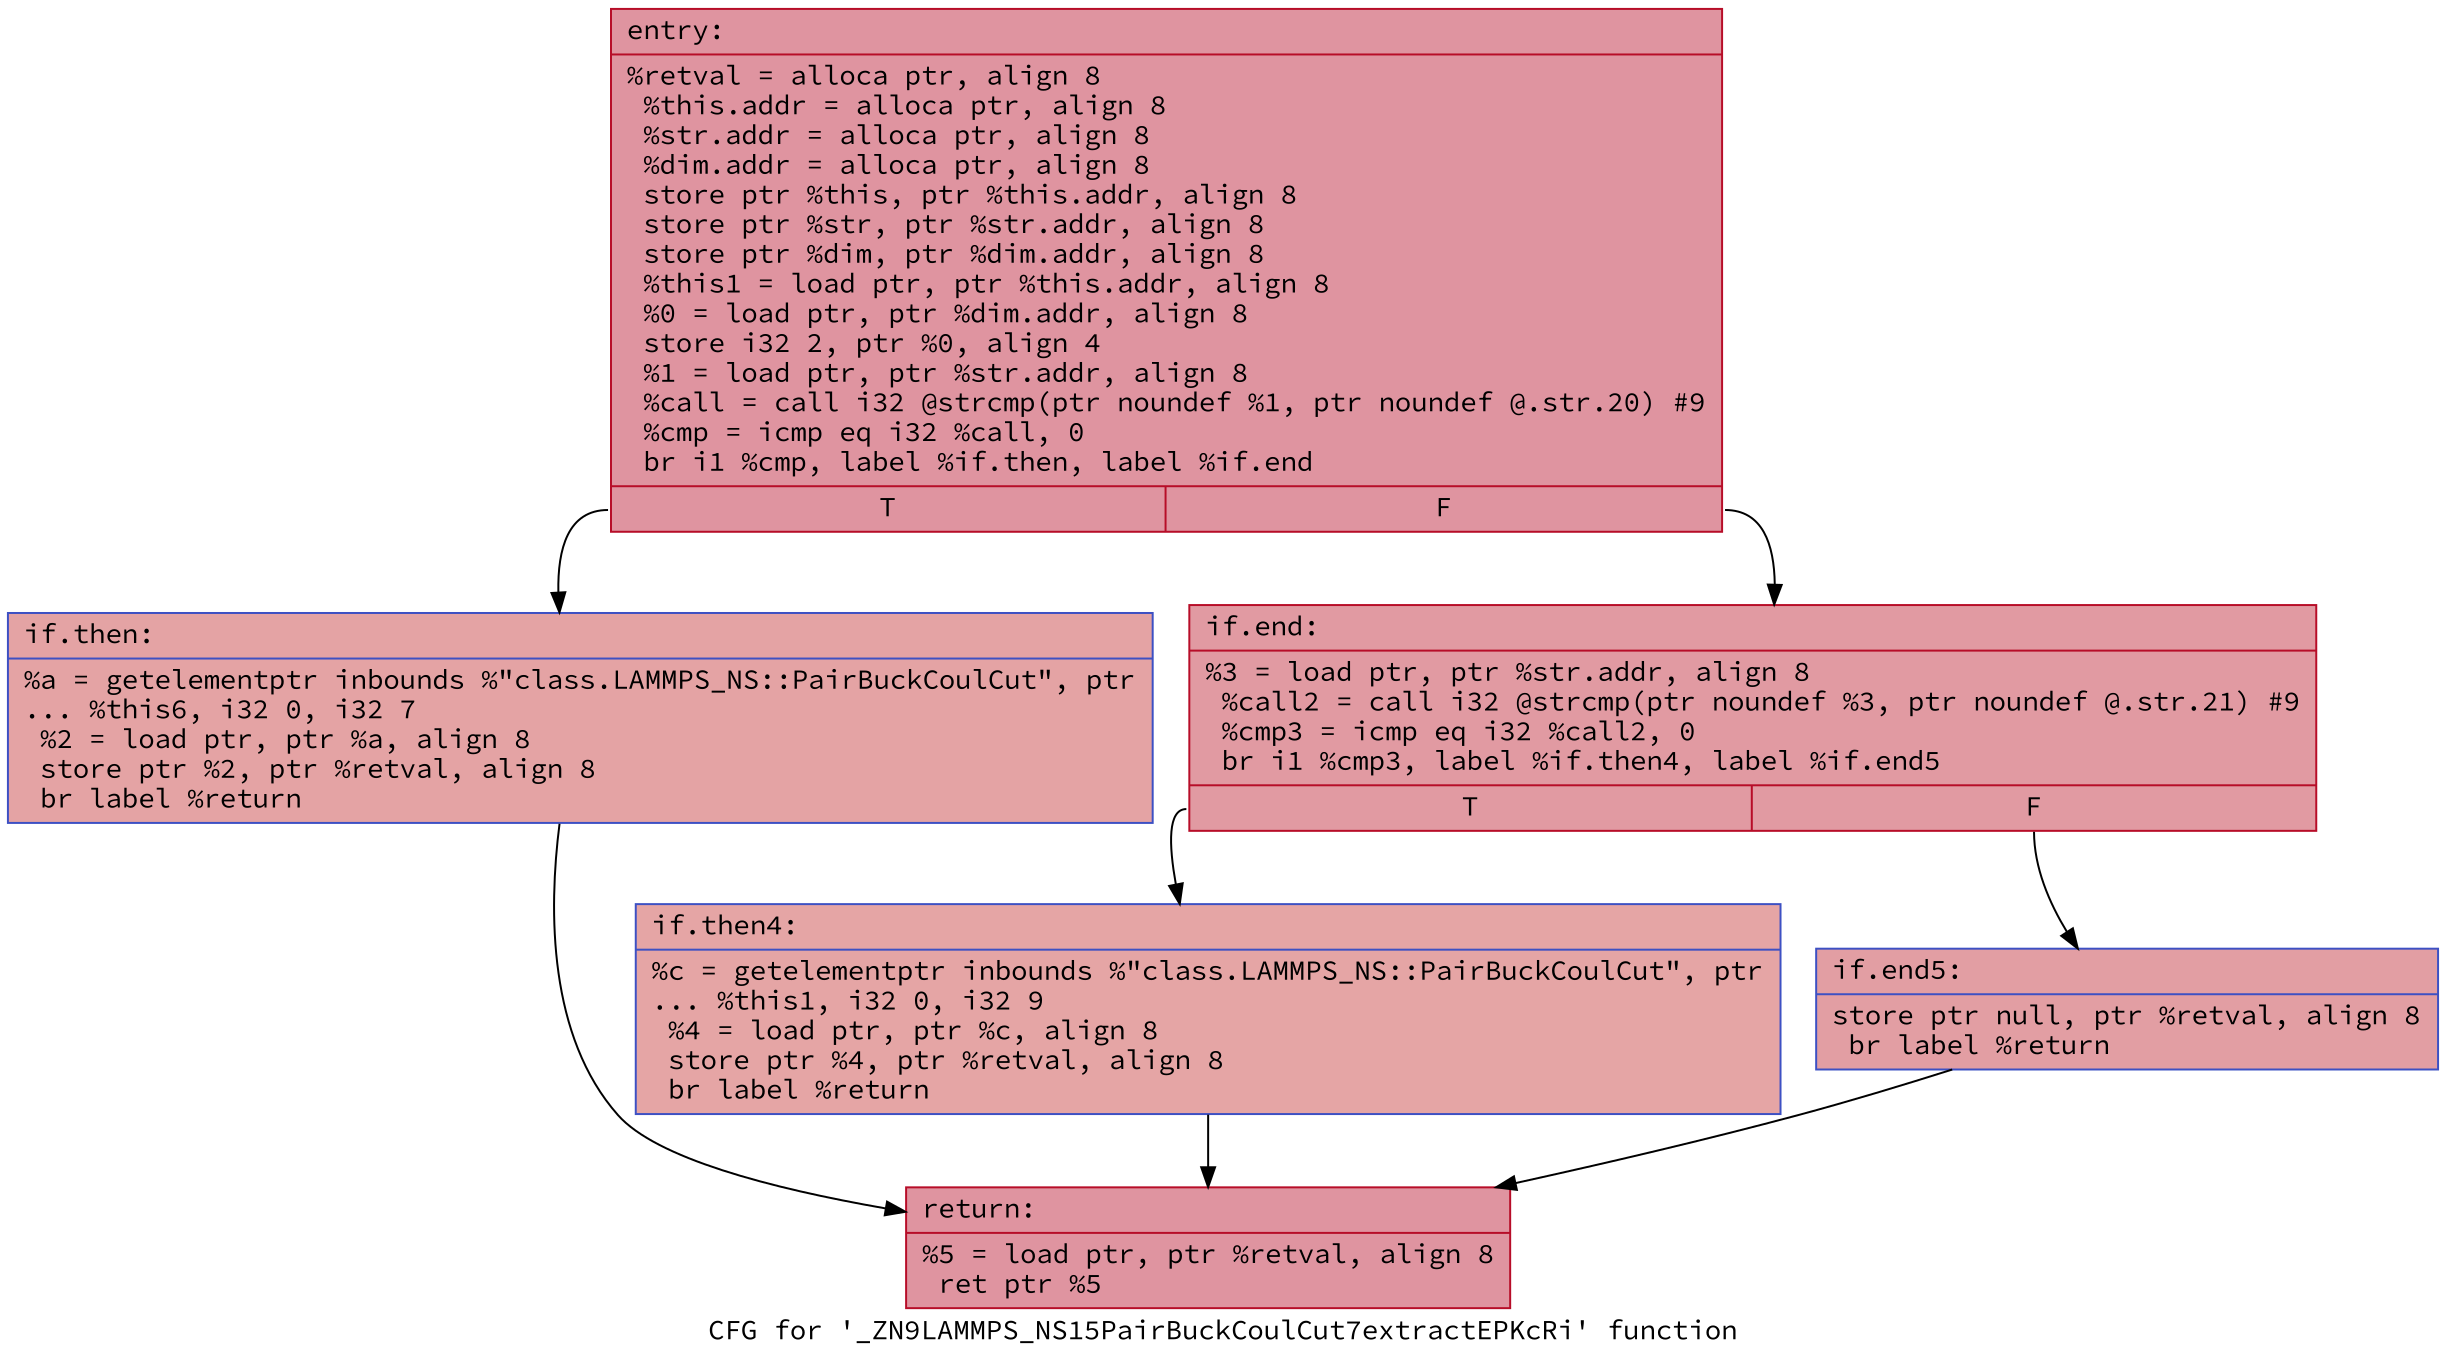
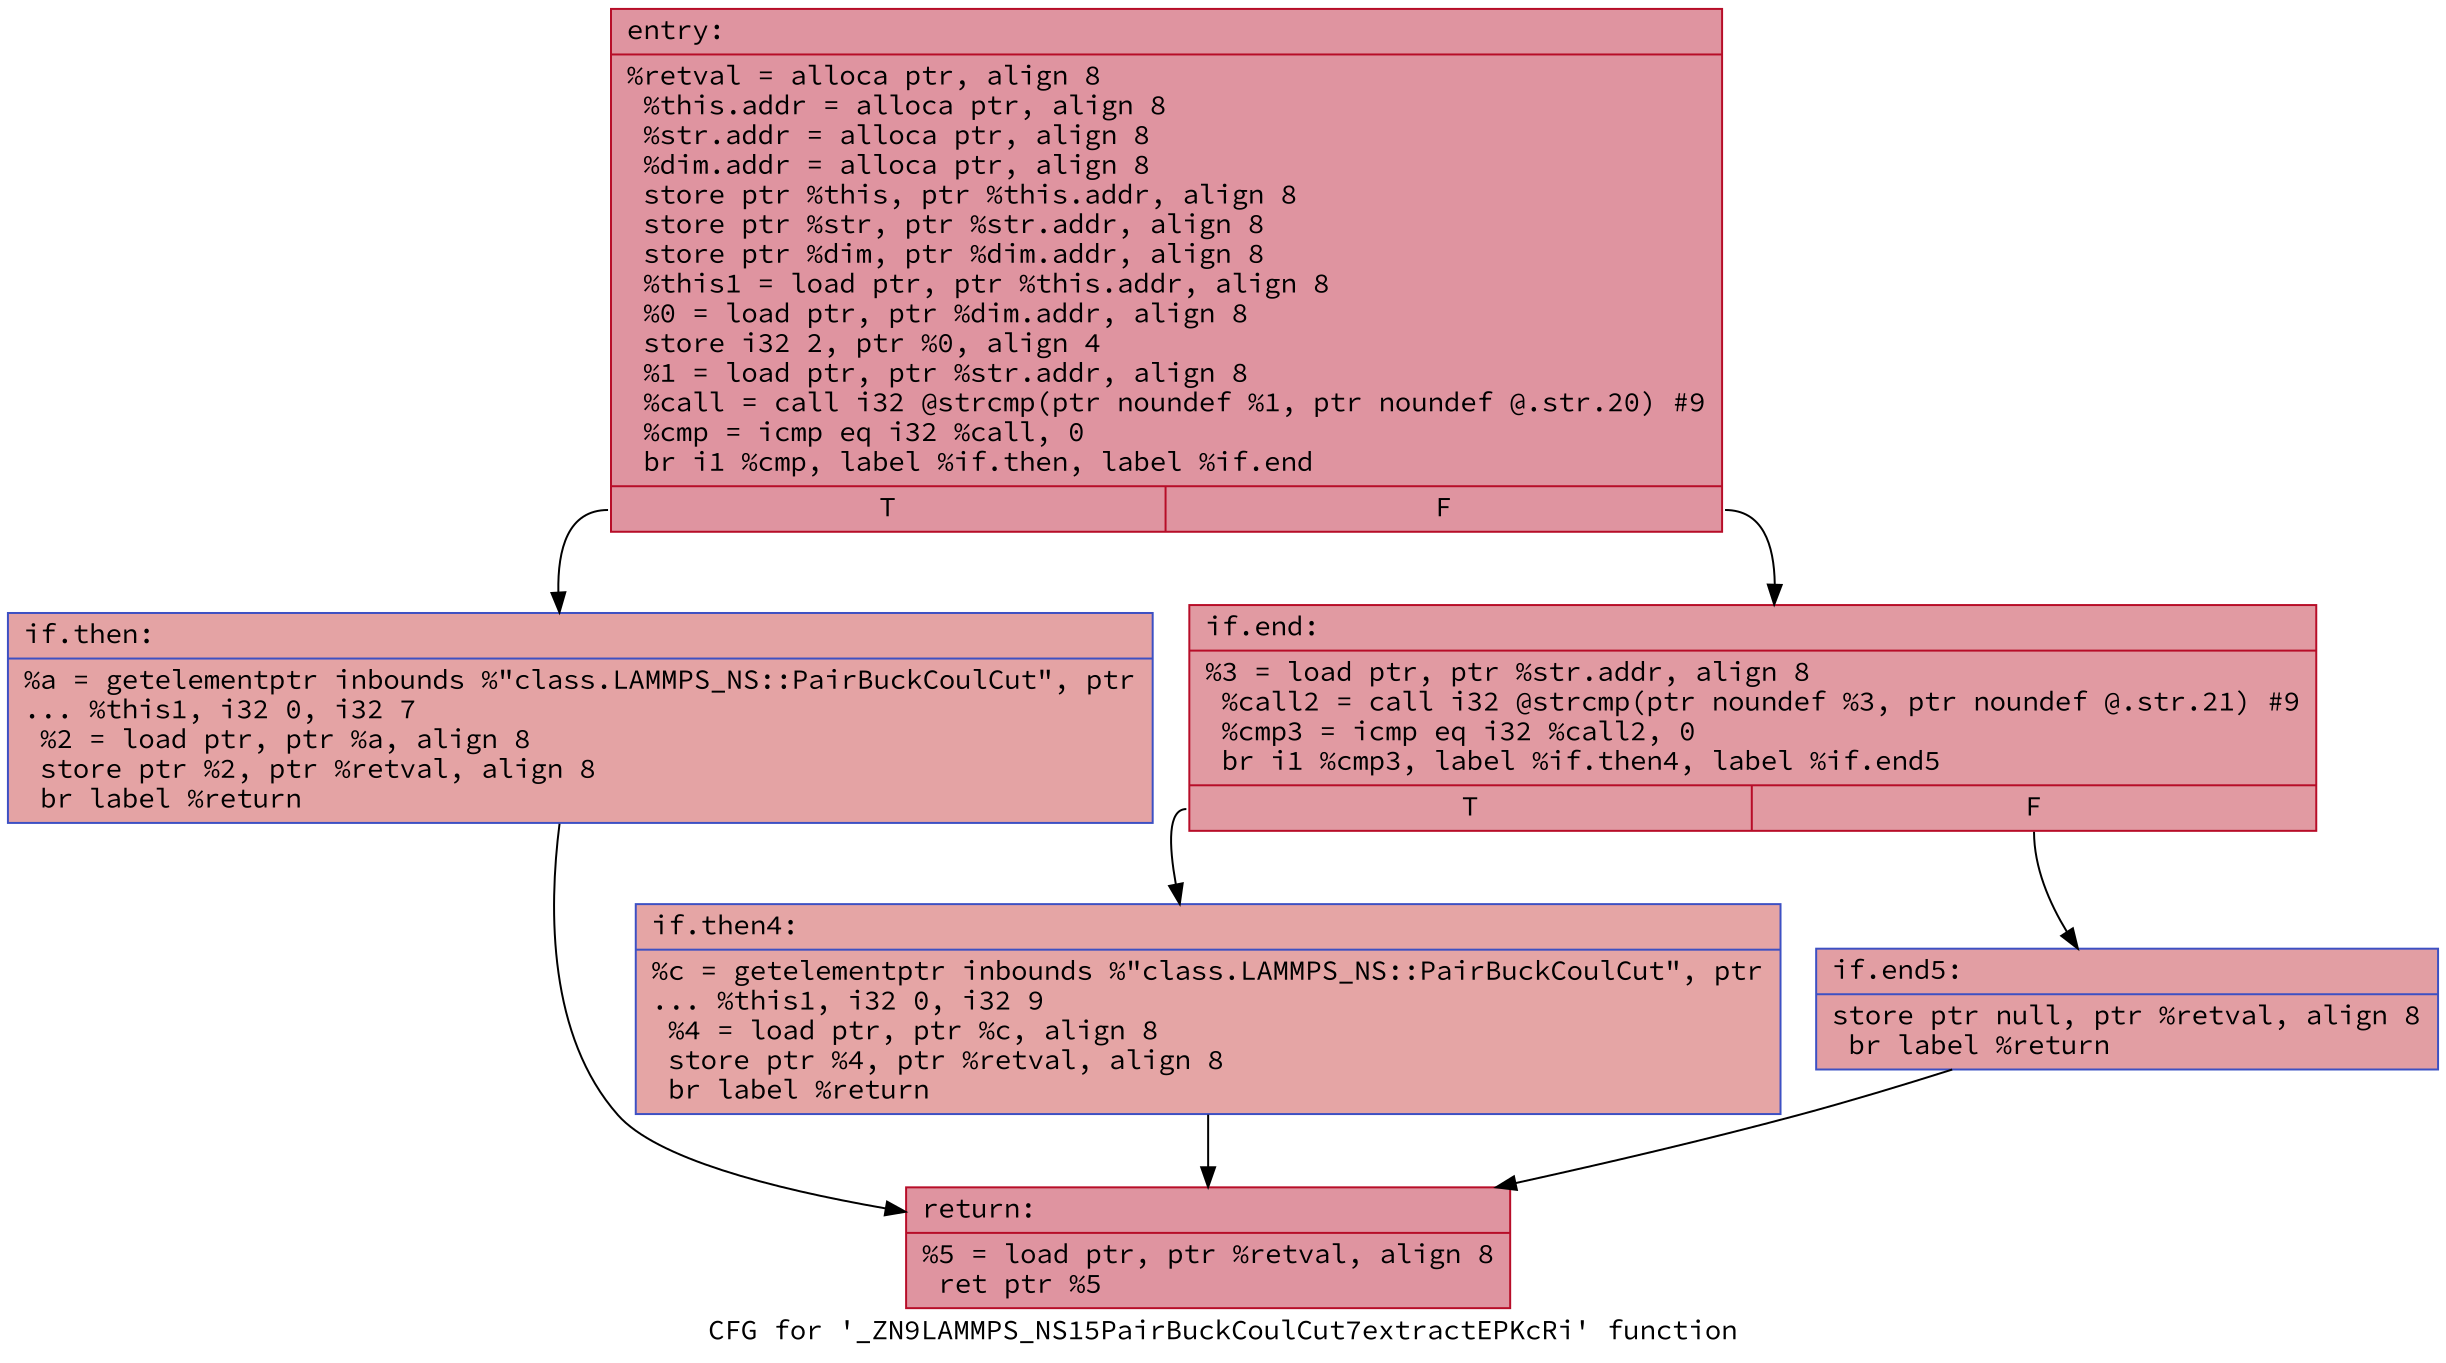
(221, 710) -> (221, 710)
